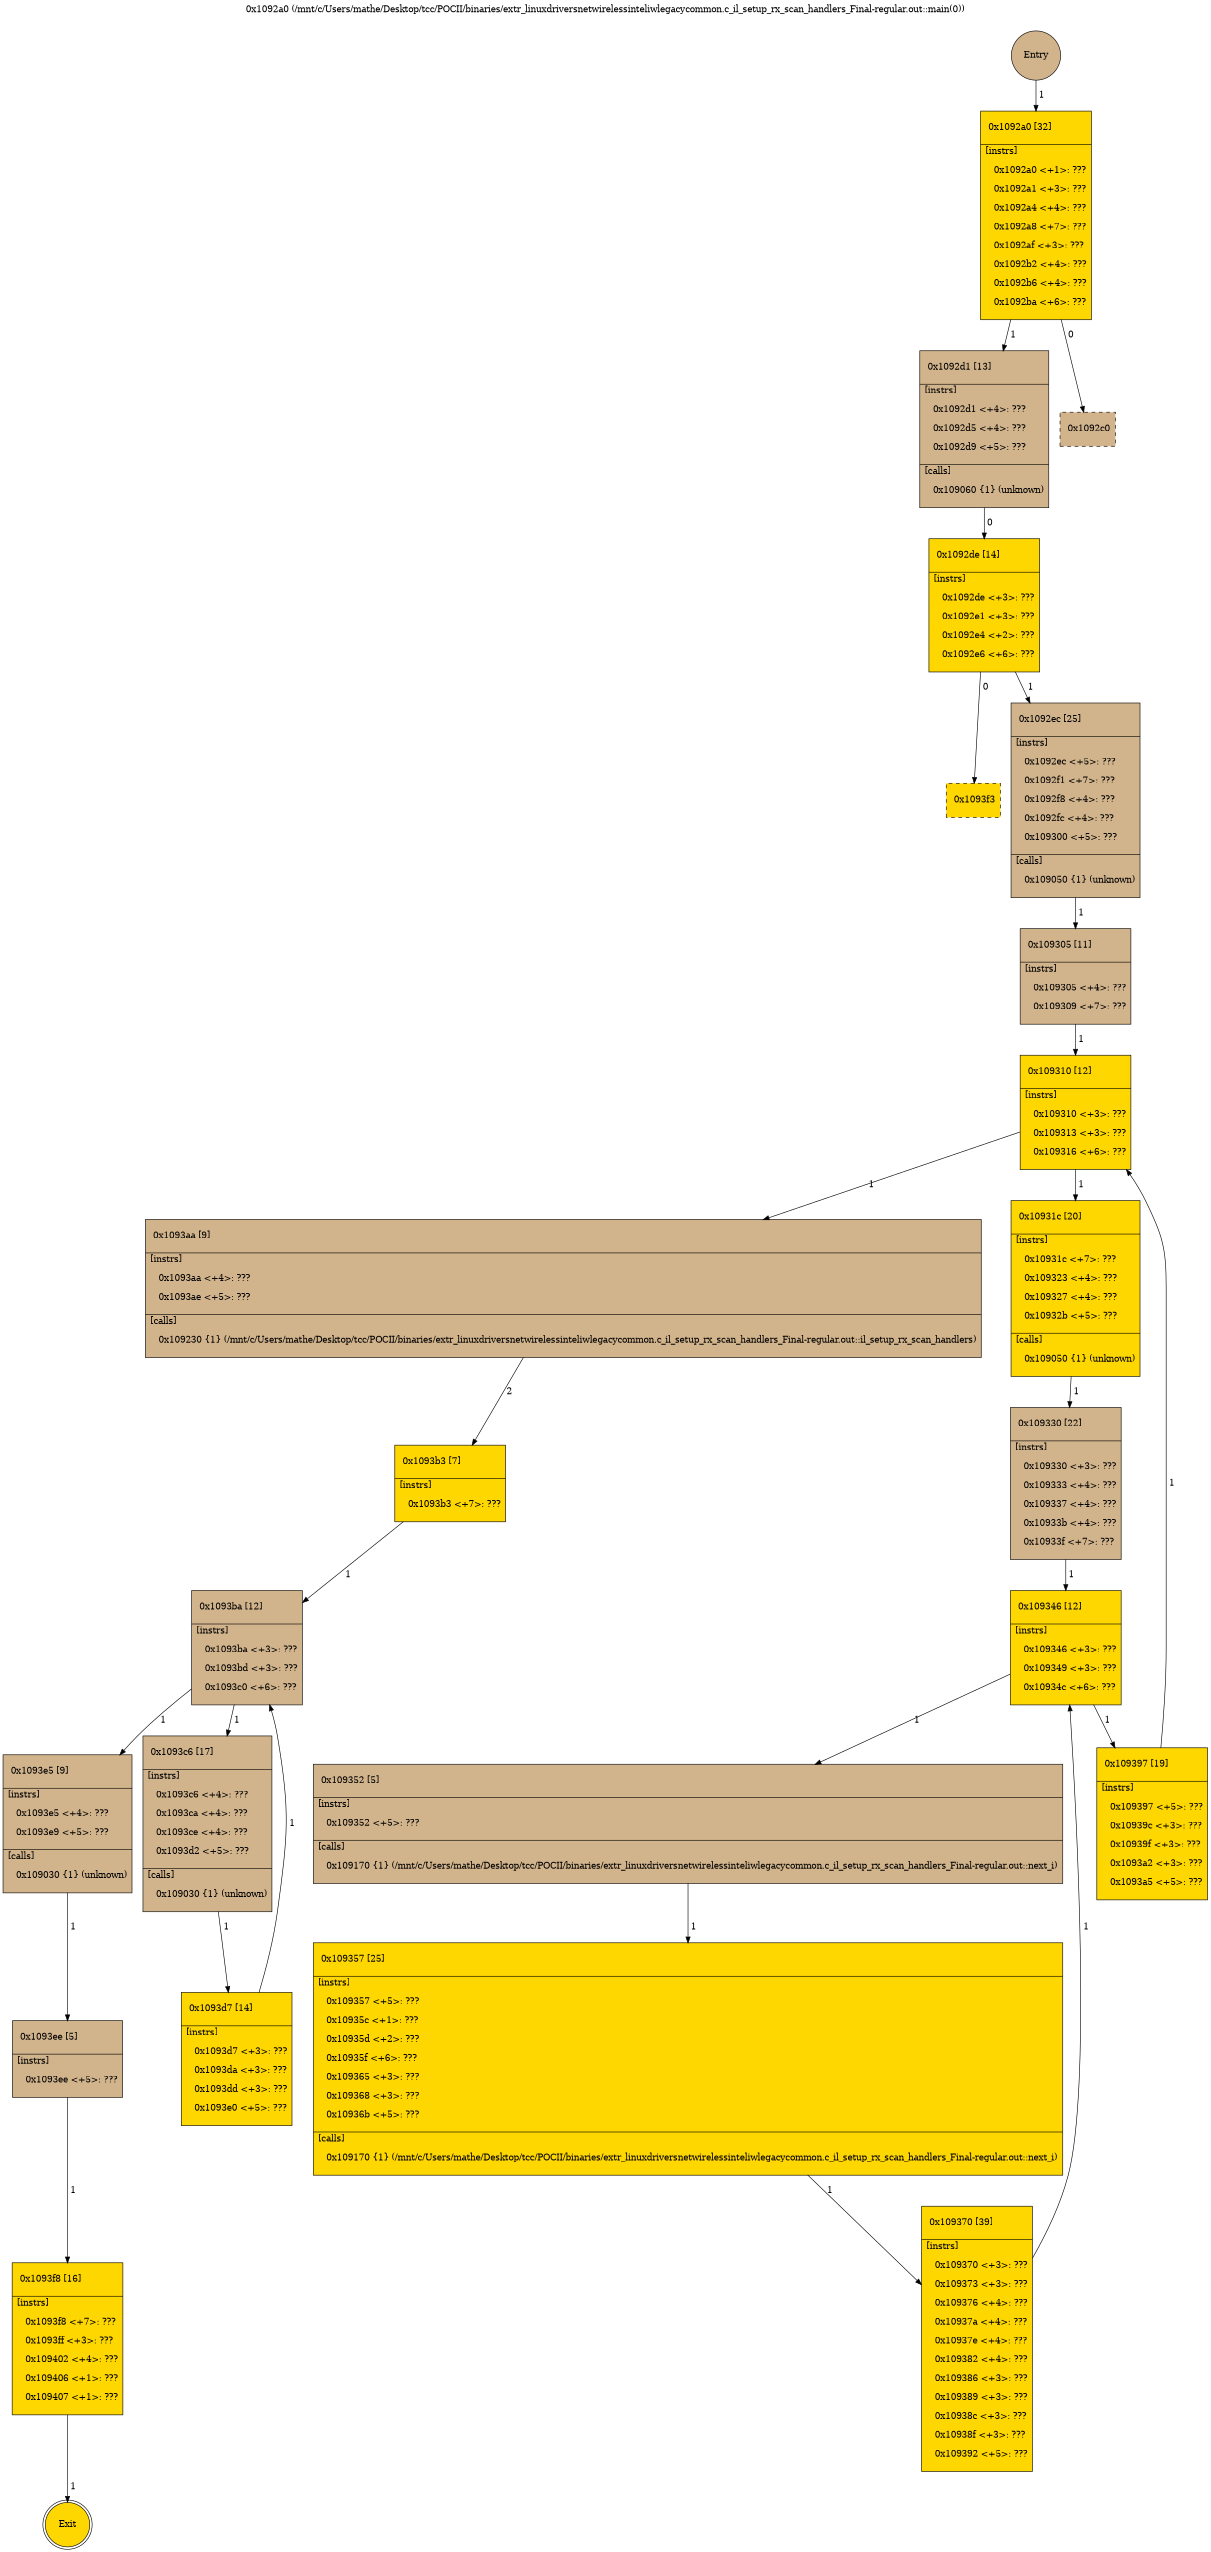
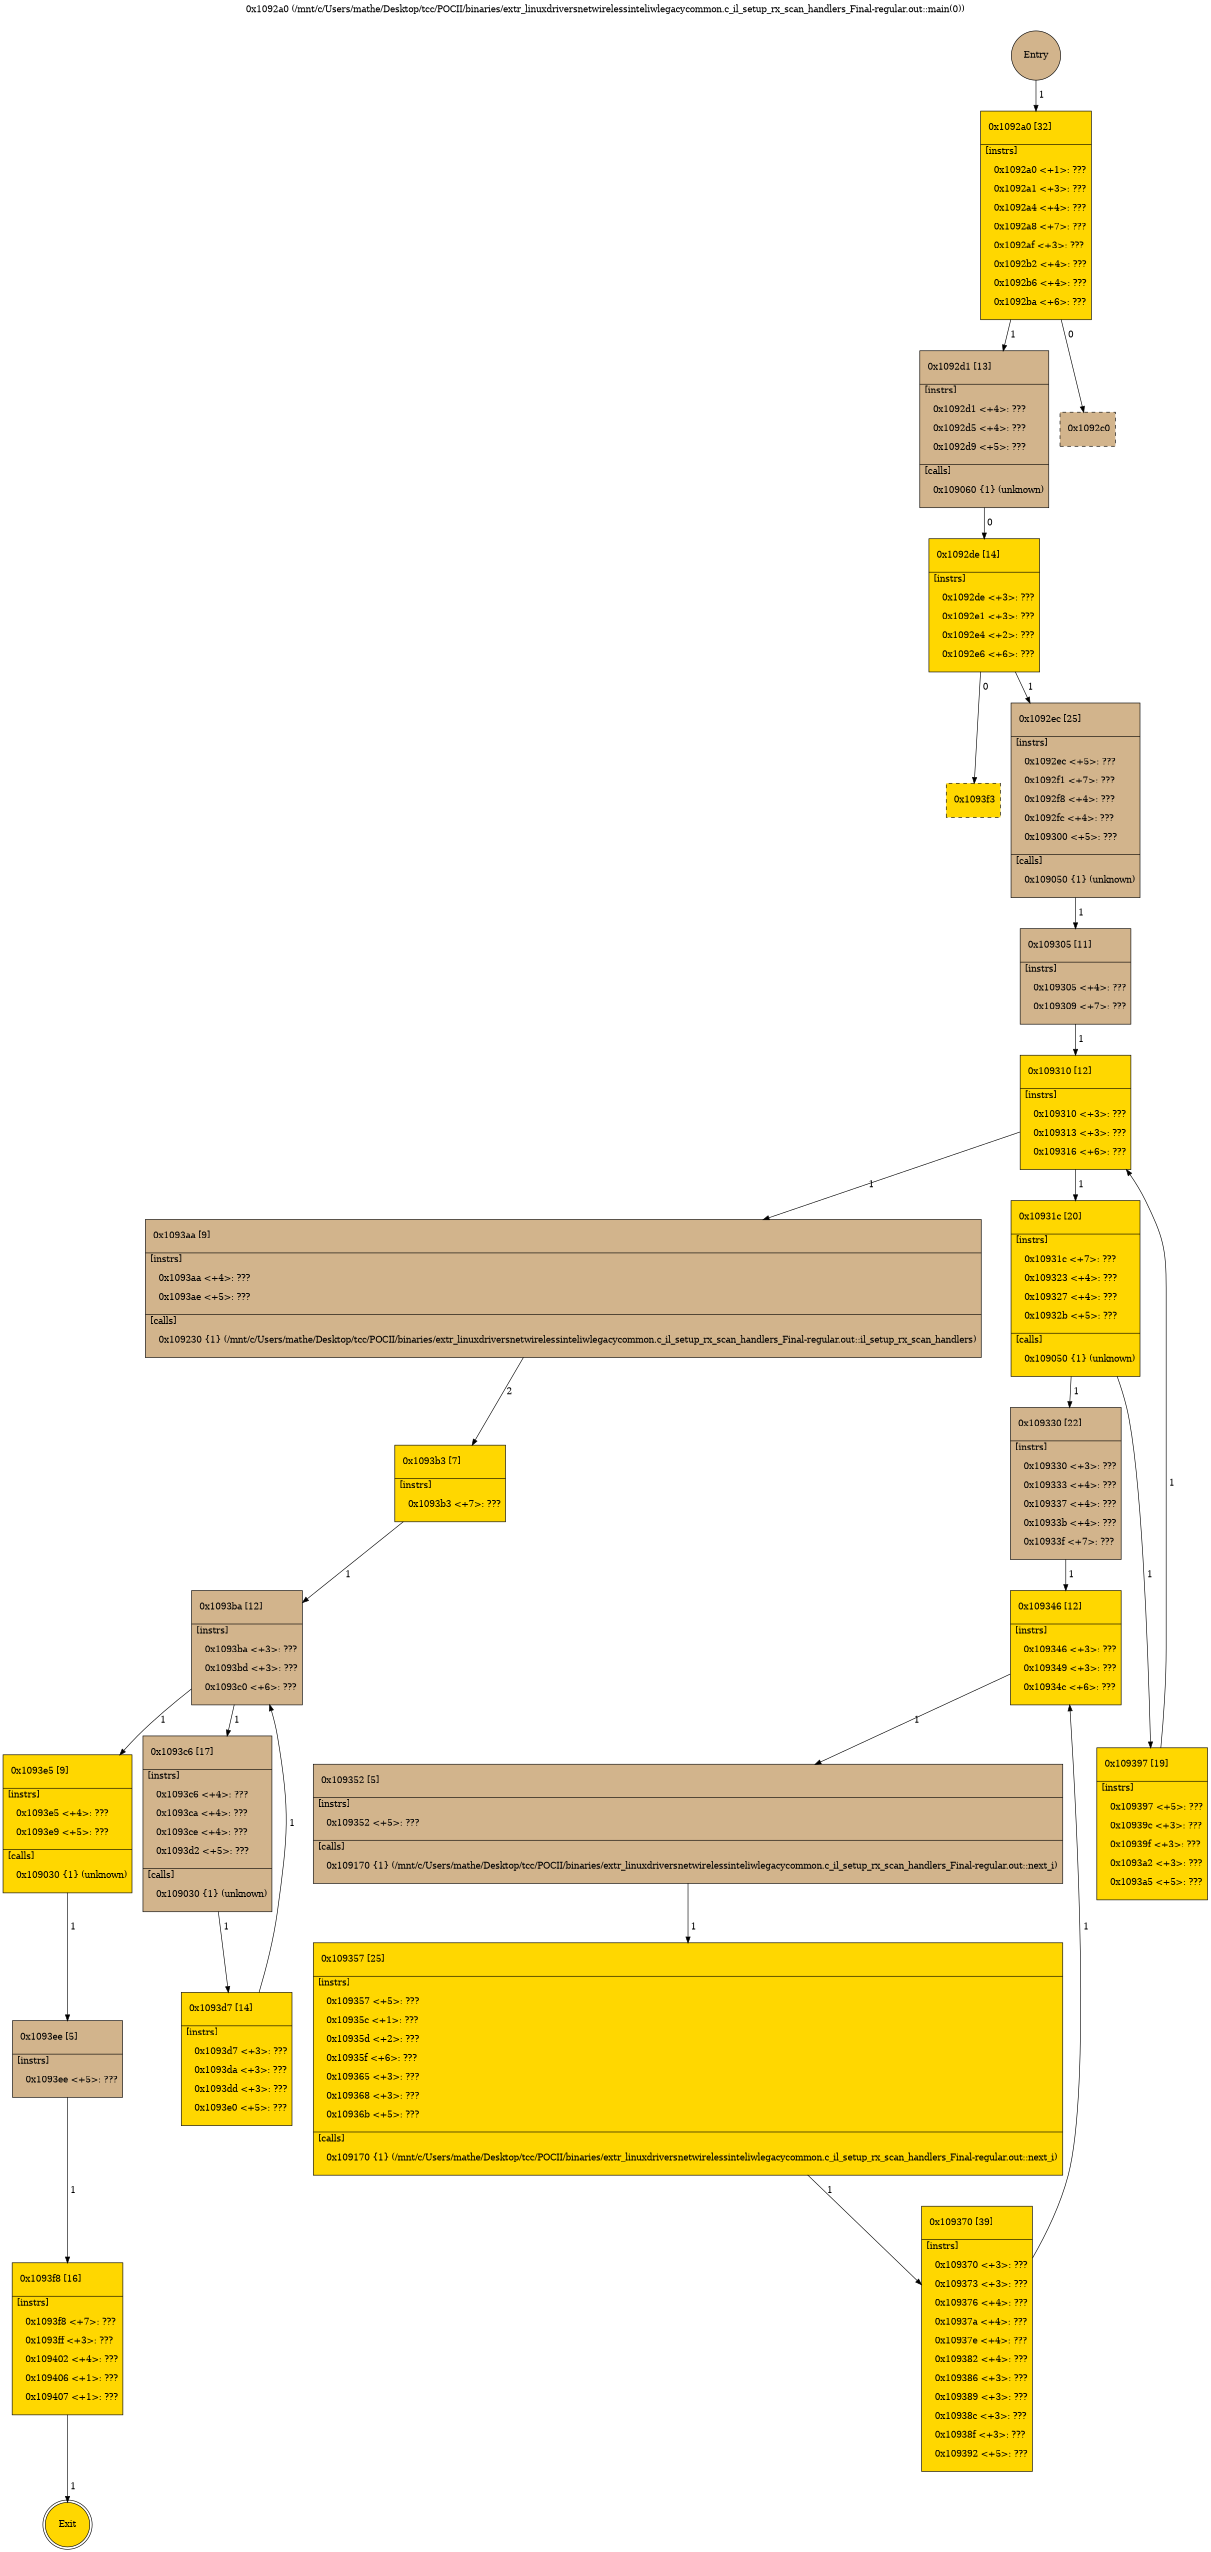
(1103, 1724) -> (1143, 1558)
(68, 1824) -> (68, 1824)
